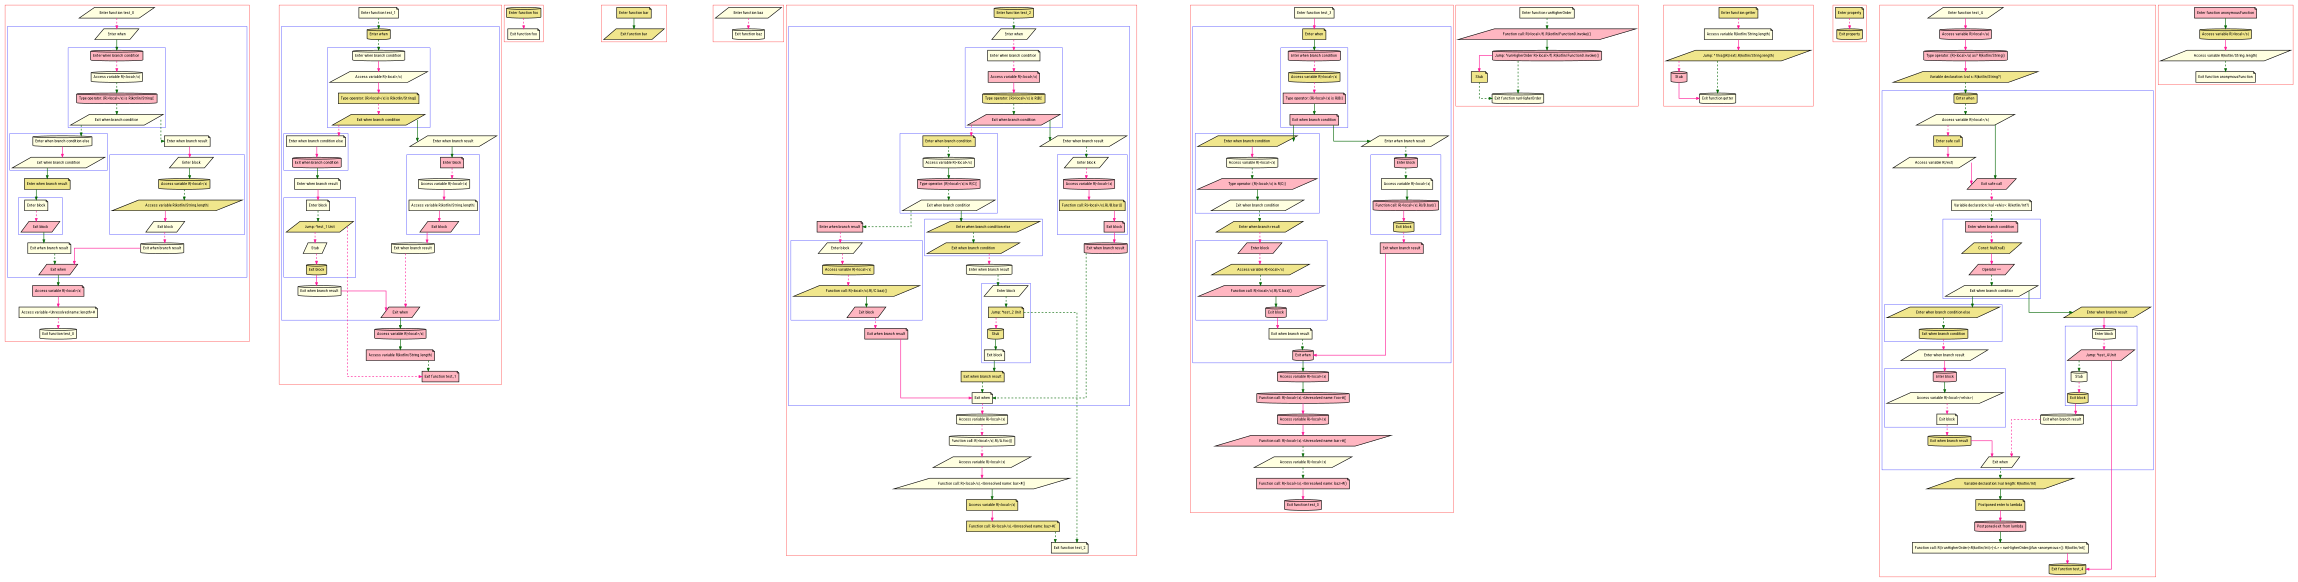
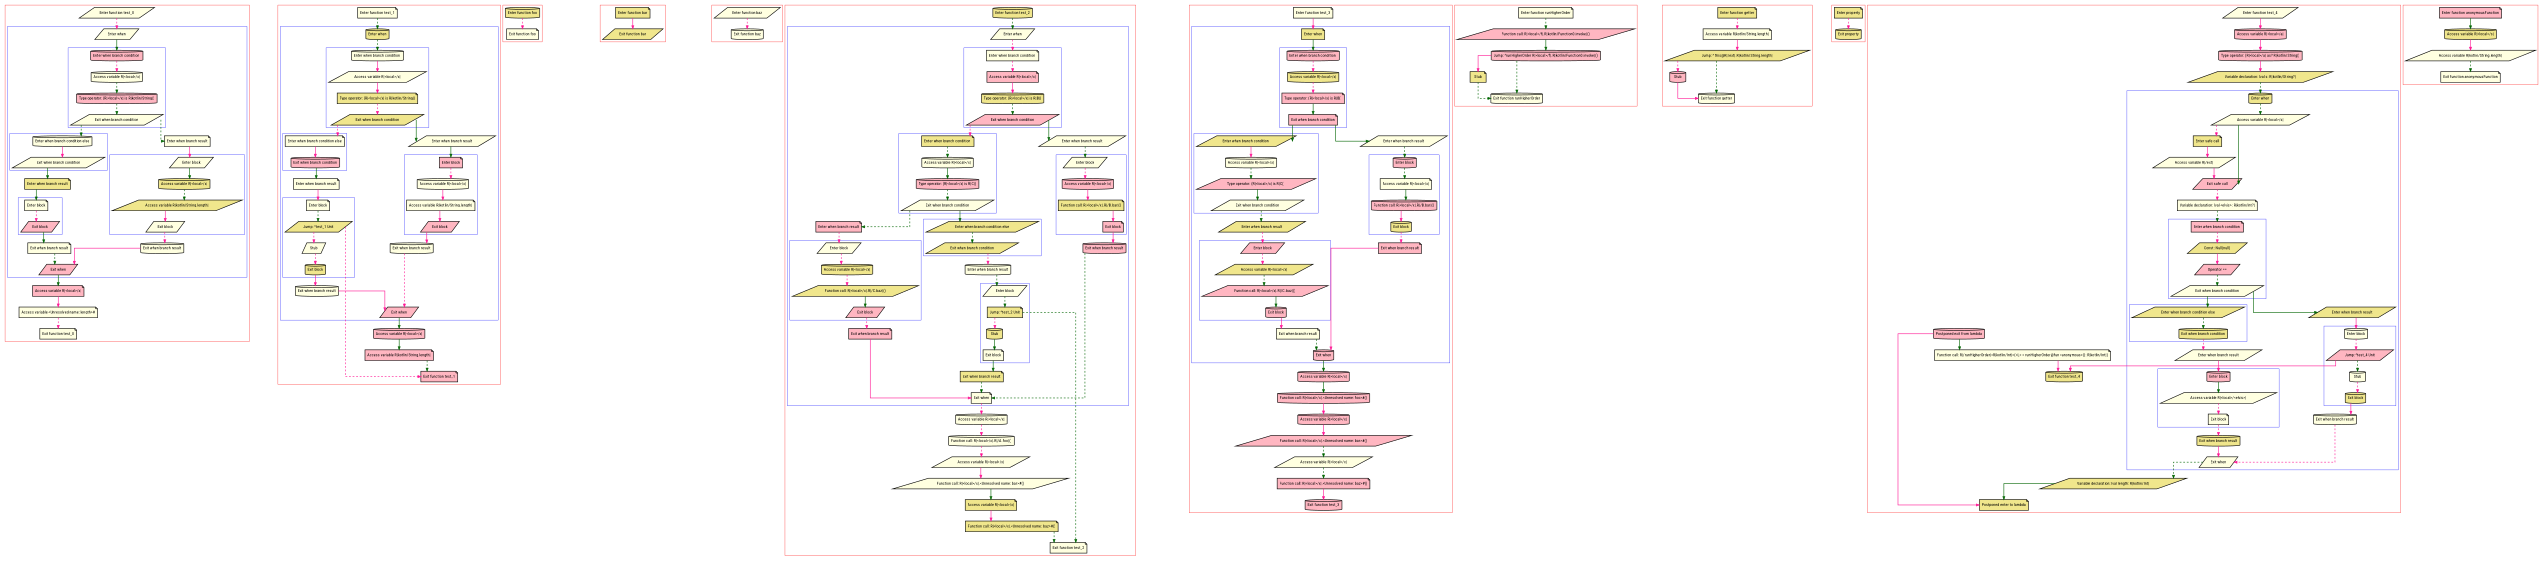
(634, 22) -> (633, 22)
(58, 334) -> (58, 334)
(2000, 514) -> (1898, 441)
